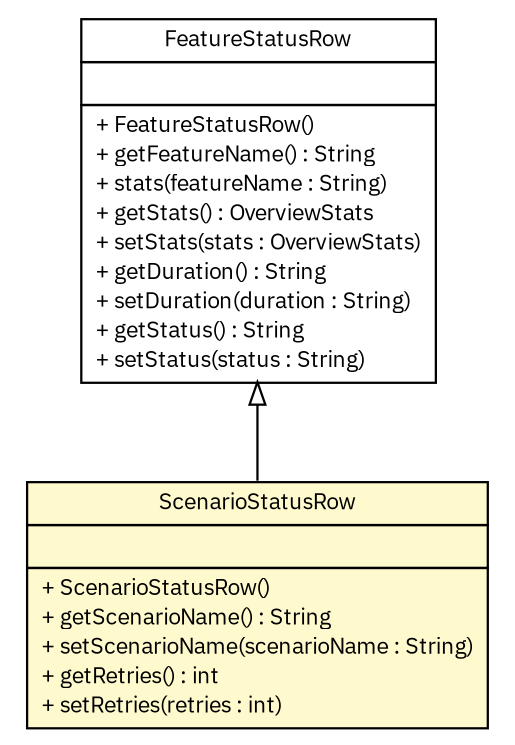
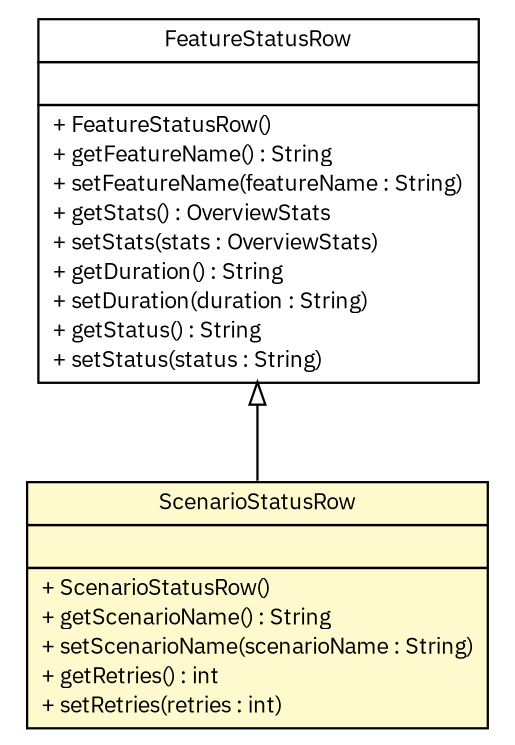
(242, 184) -> (259, 184)
